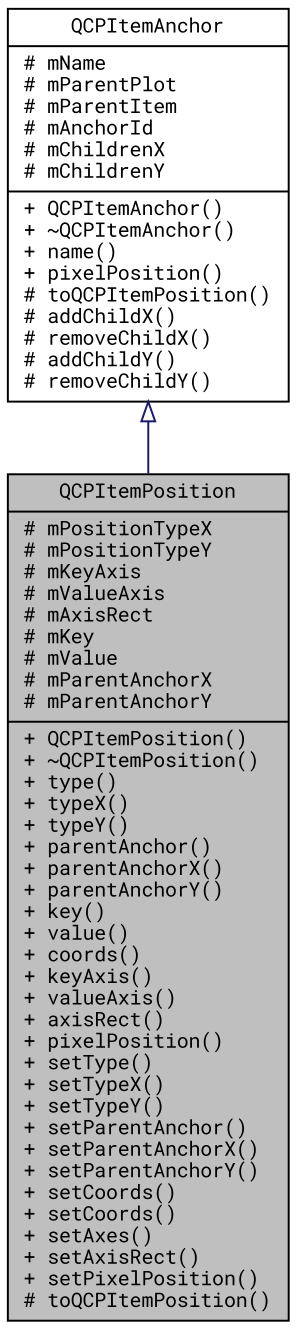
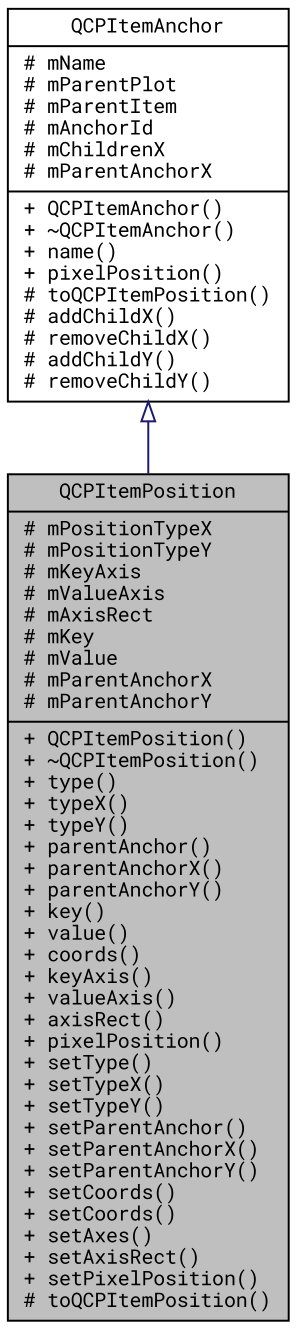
(95, 172) -> (119, 172)
